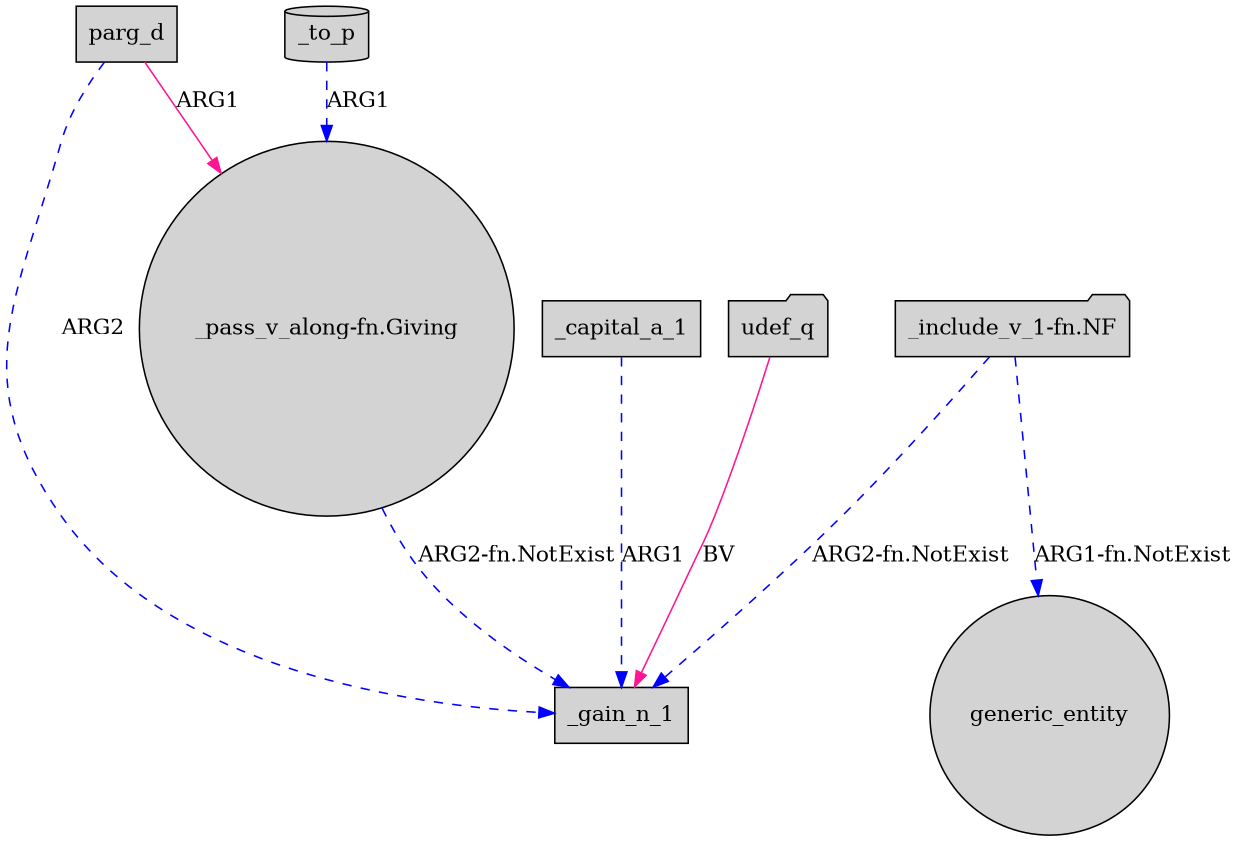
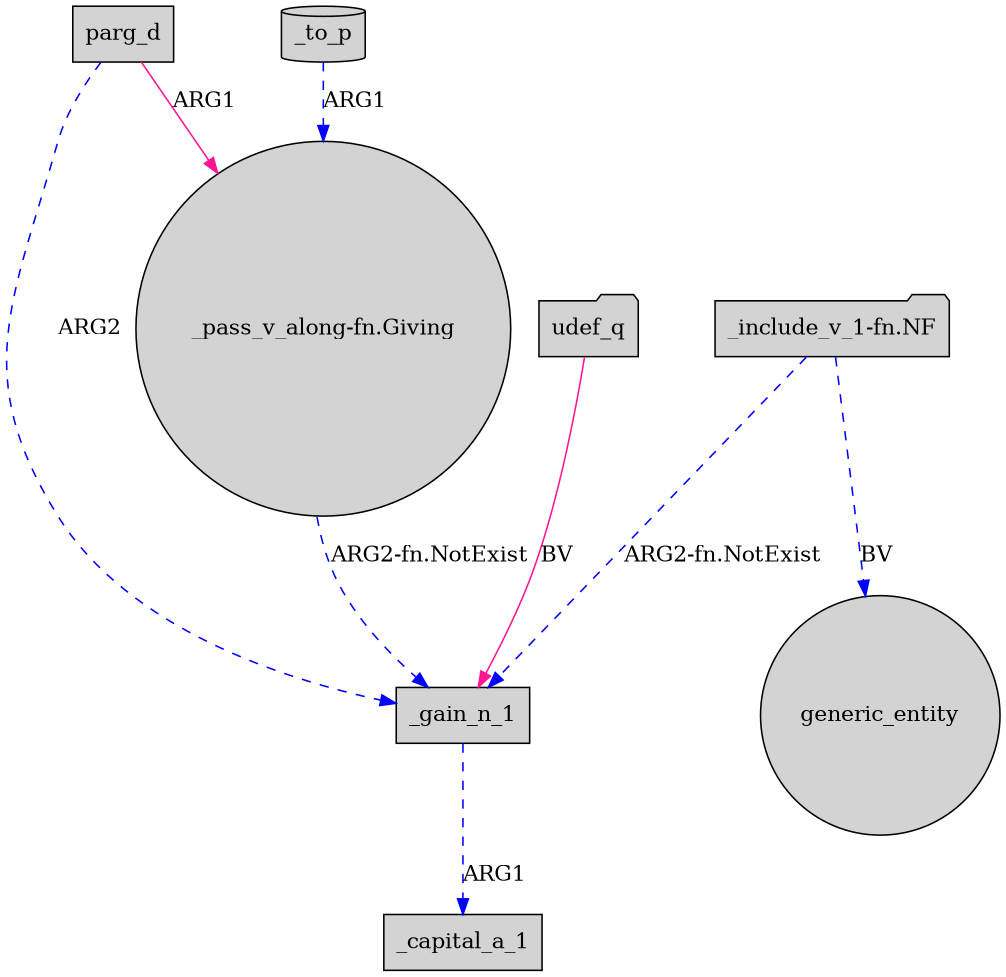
(622, 514) -> (463, 821)
(1133, 556) -> (876, 556)
